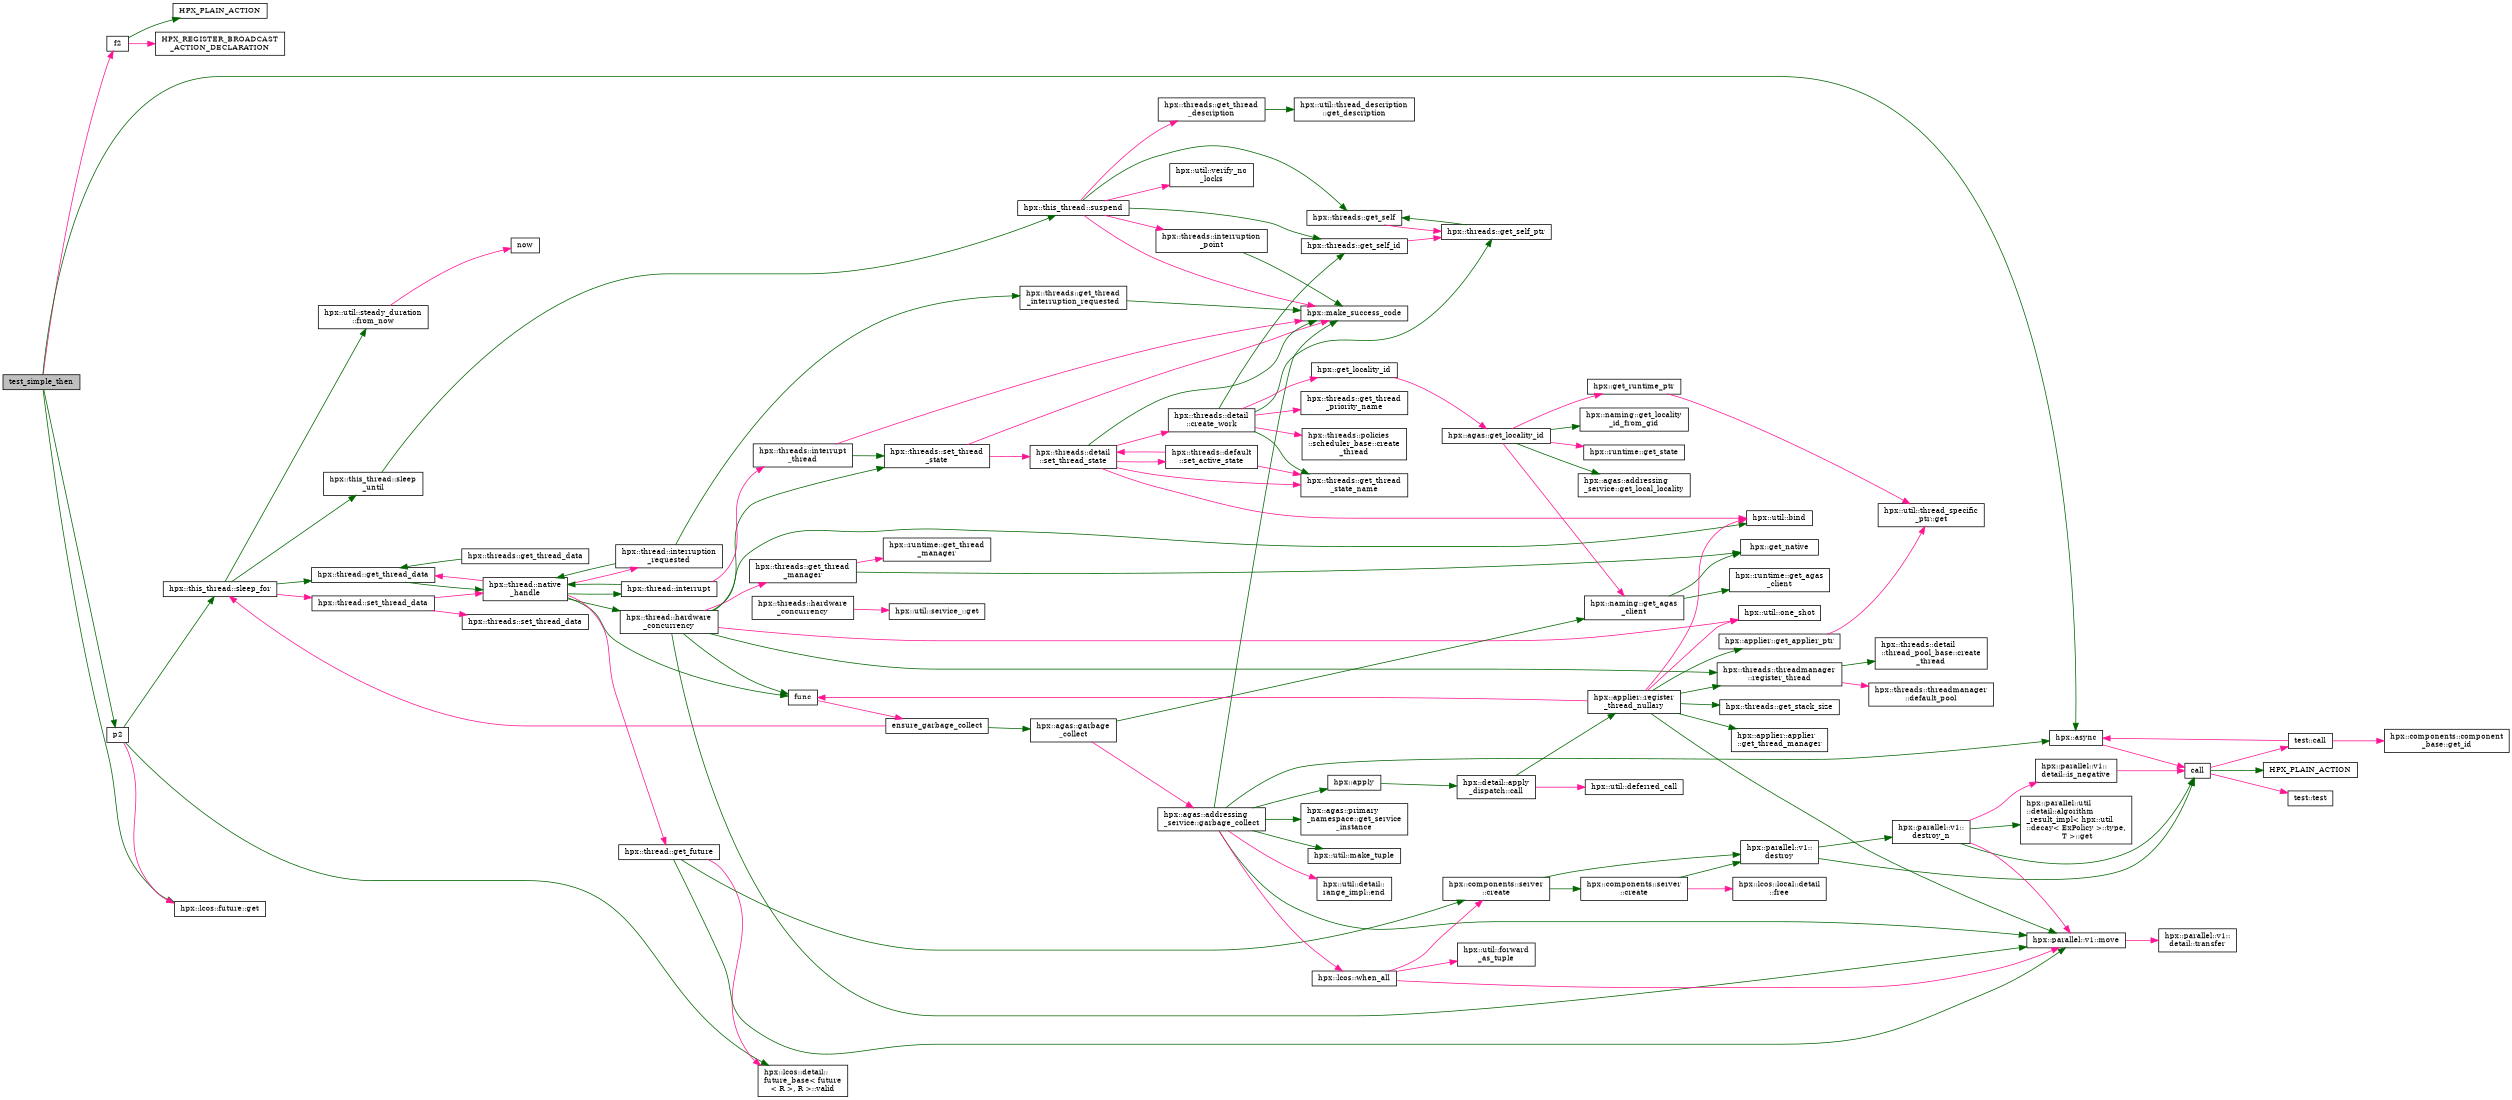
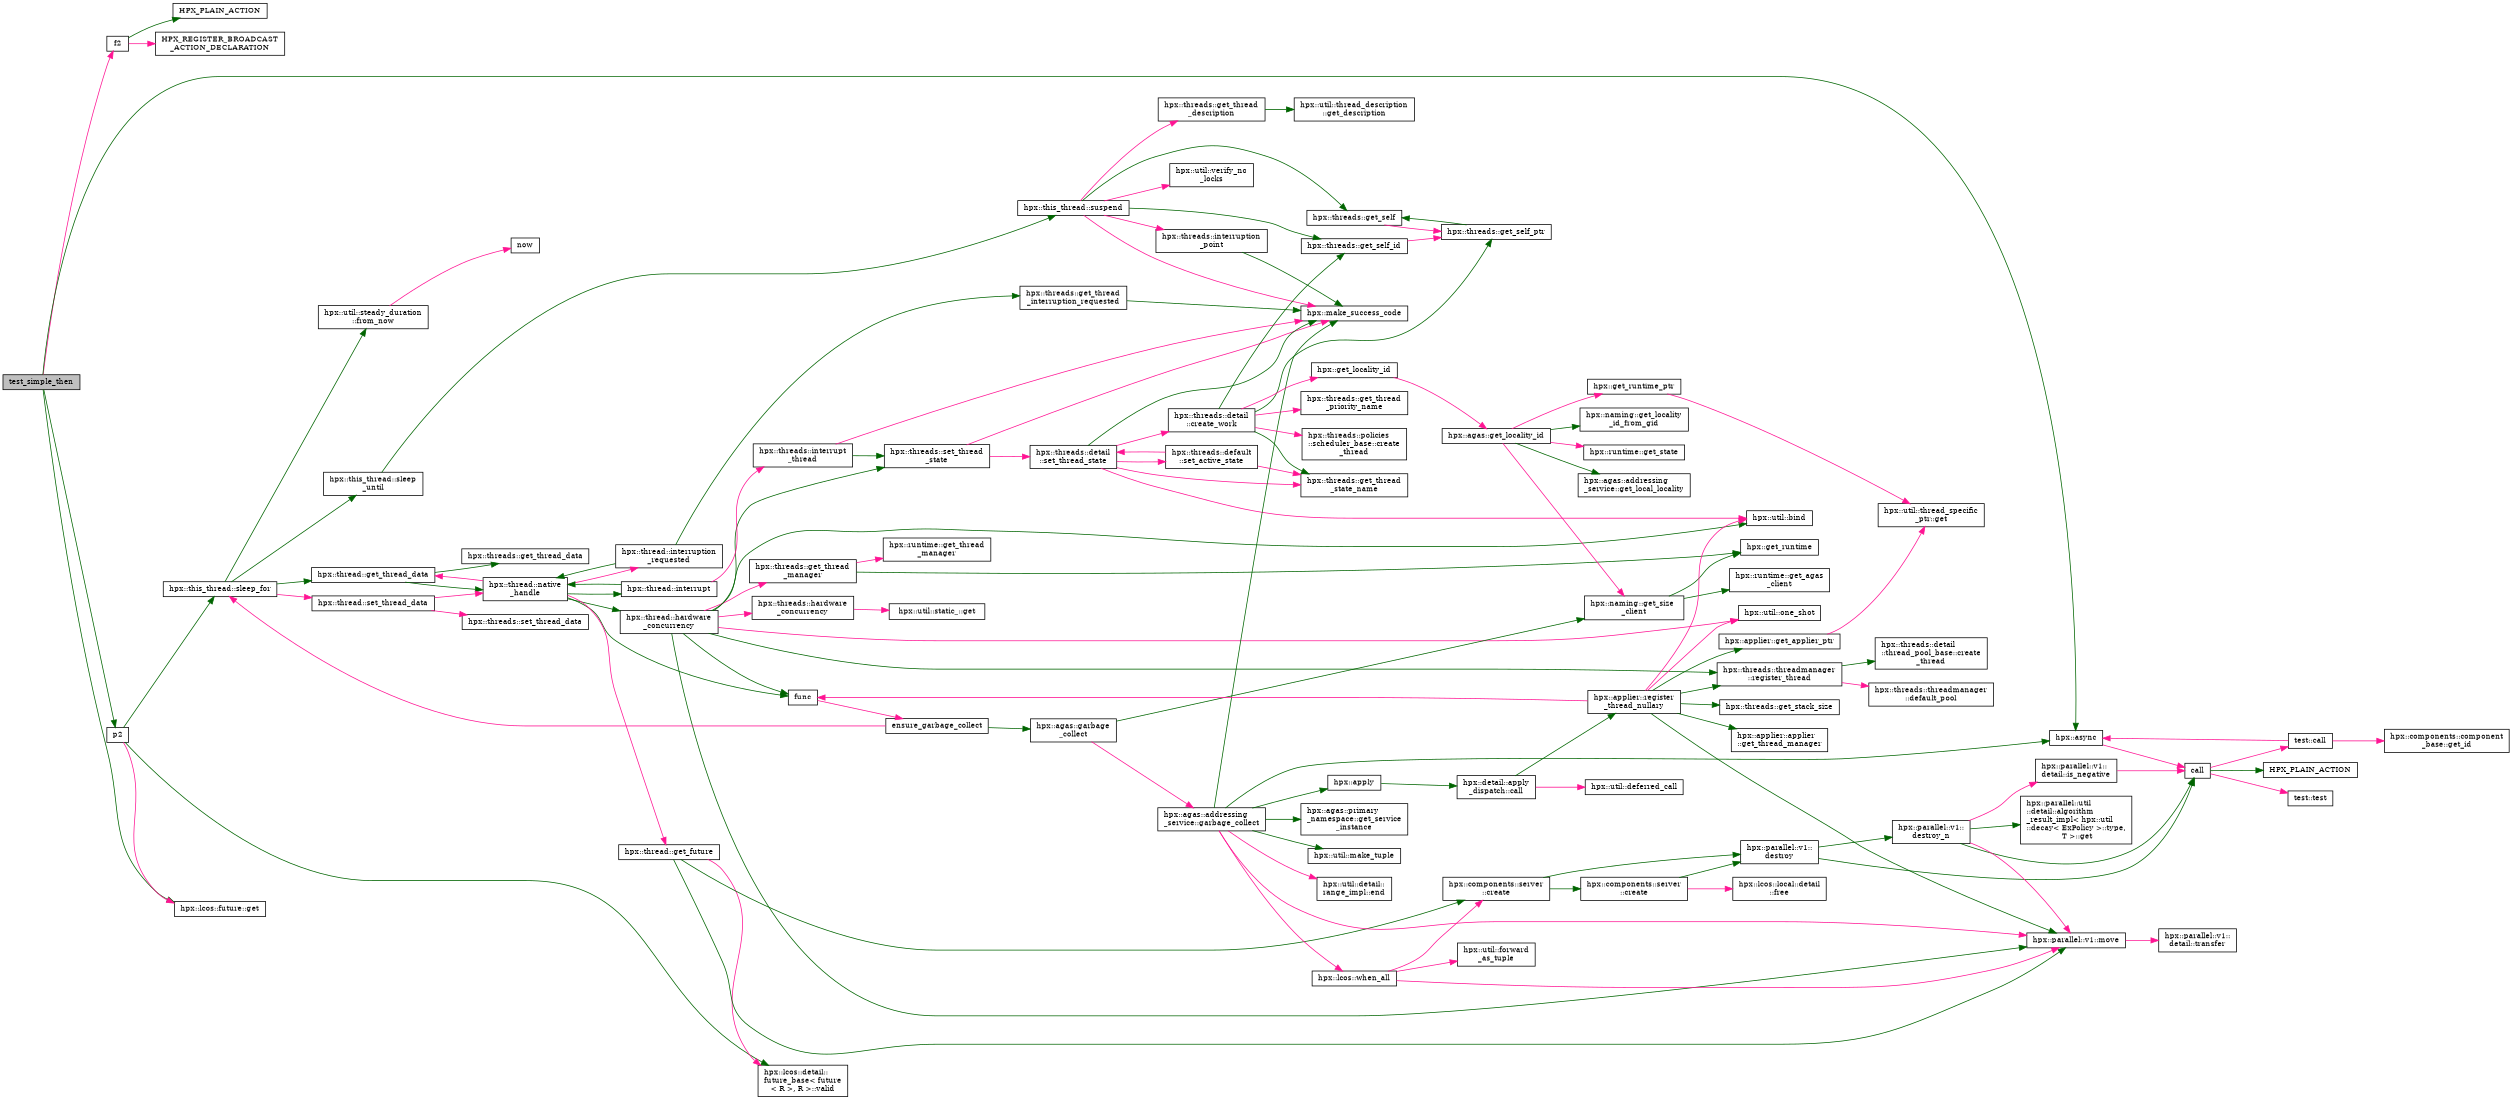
(1780, 547) -> (1780, 547)
(435, 563) -> (463, 569)
(1634, 608) -> (1634, 608)
(937, 612) -> (937, 612)
none -> (731, 615)
(1600, 922) -> (1600, 922)
